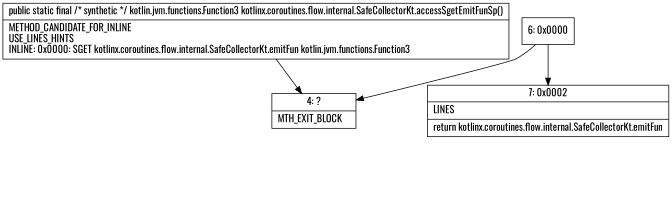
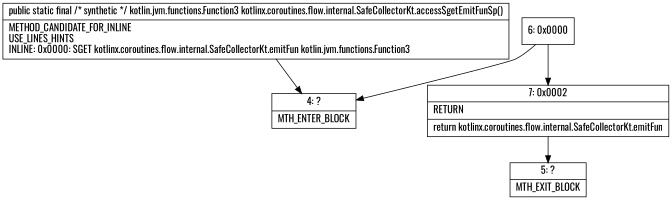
(444, 110) -> (449, 110)
(310, 119) -> (314, 119)
none -> (548, 180)
